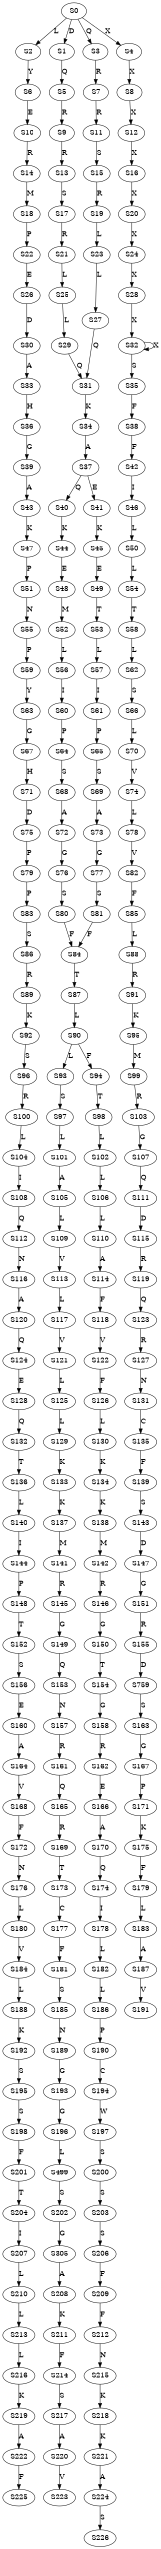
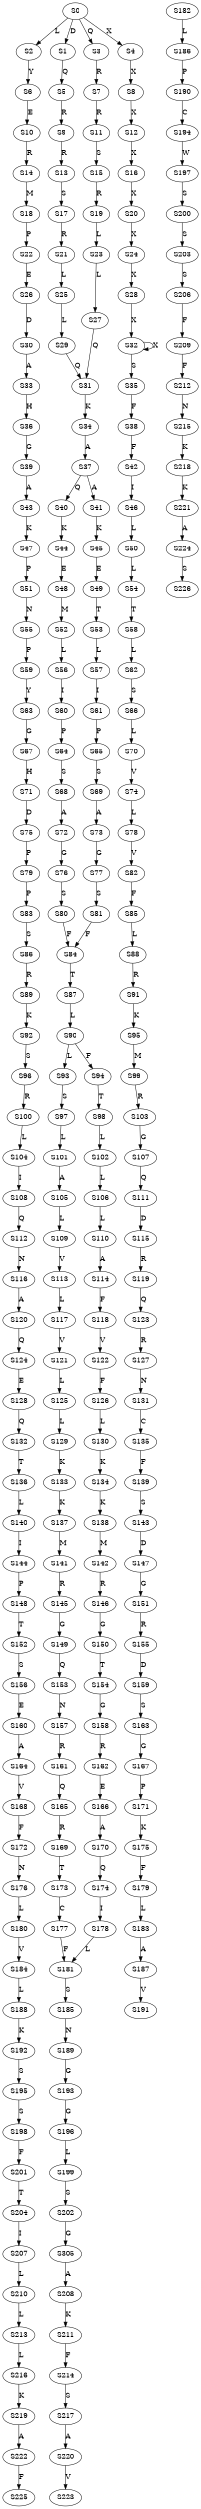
(95, 488) -> (94, 488)
(141, 1686) -> (141, 1686)
(100, 1947) -> (84, 1948)
(59, 2173) -> (66, 2173)
